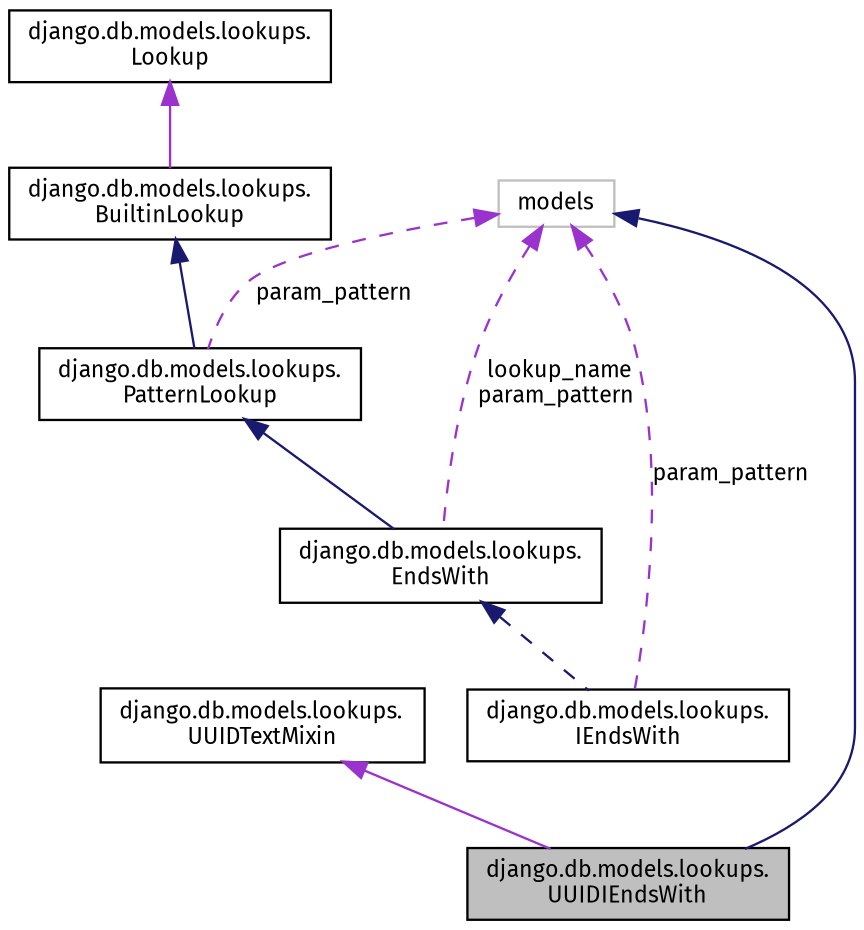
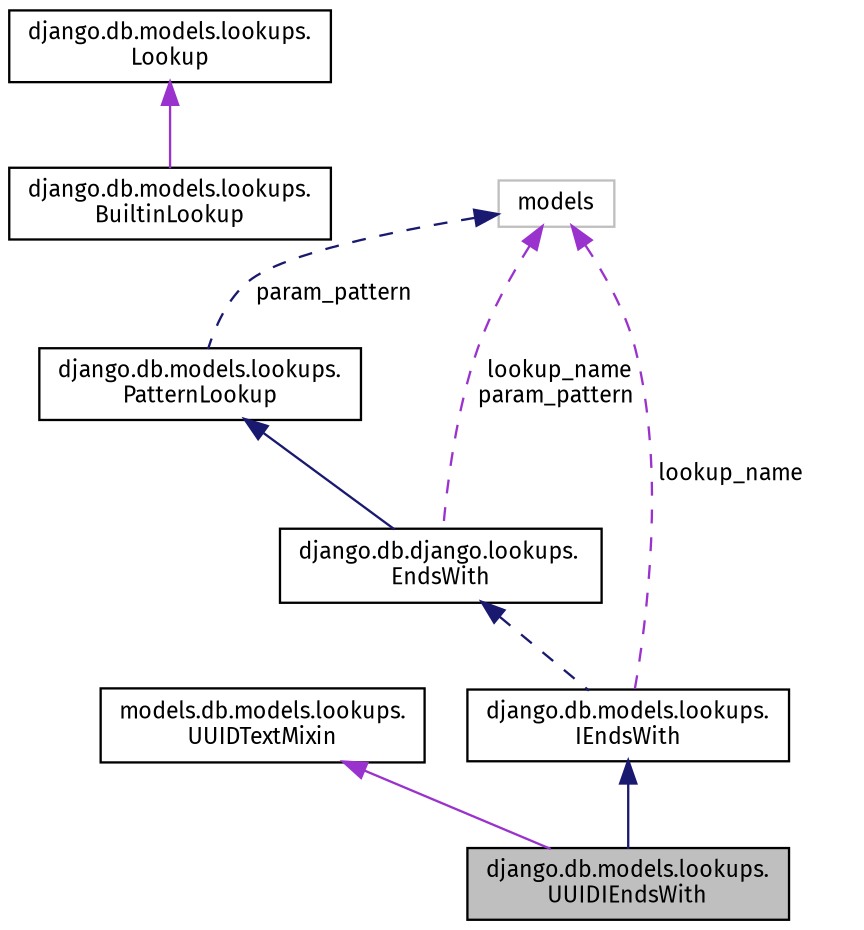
(320, 251) -> (320, 251)
(187, 306) -> none
(728, 474) -> (728, 474)
(855, 495) -> (628, 816)
(441, 566) -> (441, 566)
(263, 725) -> (263, 725)
